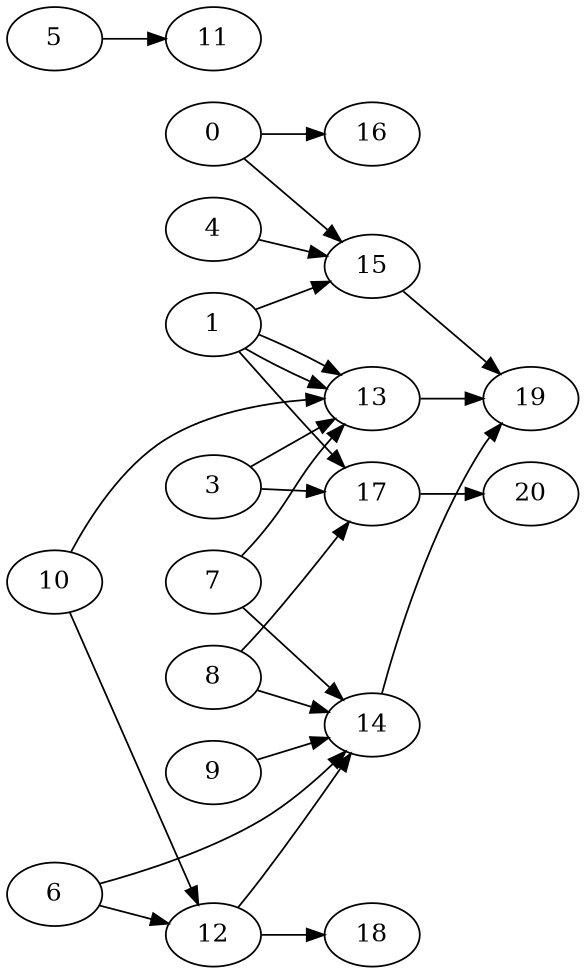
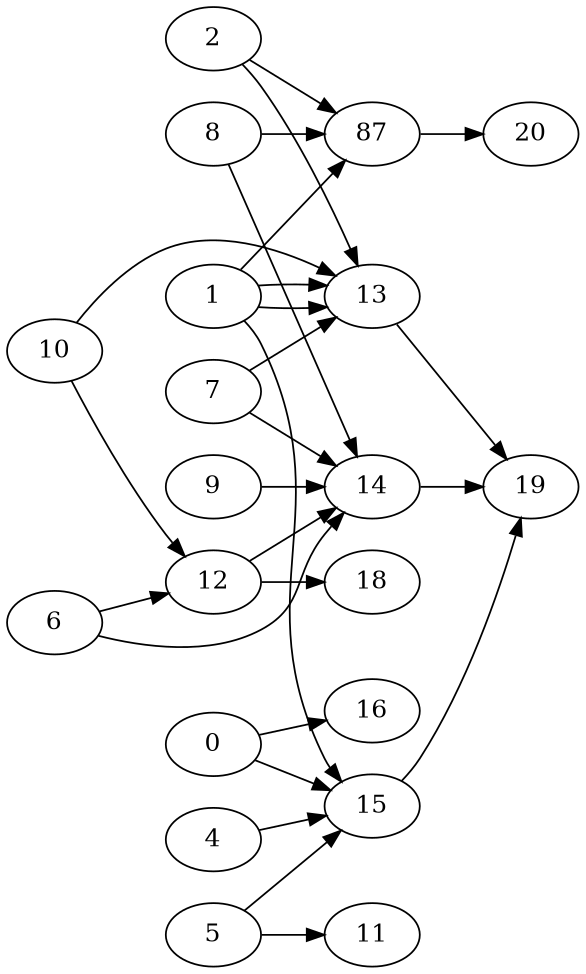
(213, 487) -> (213, 39)
(372, 494) -> (372, 134)
none -> (286, 876)
